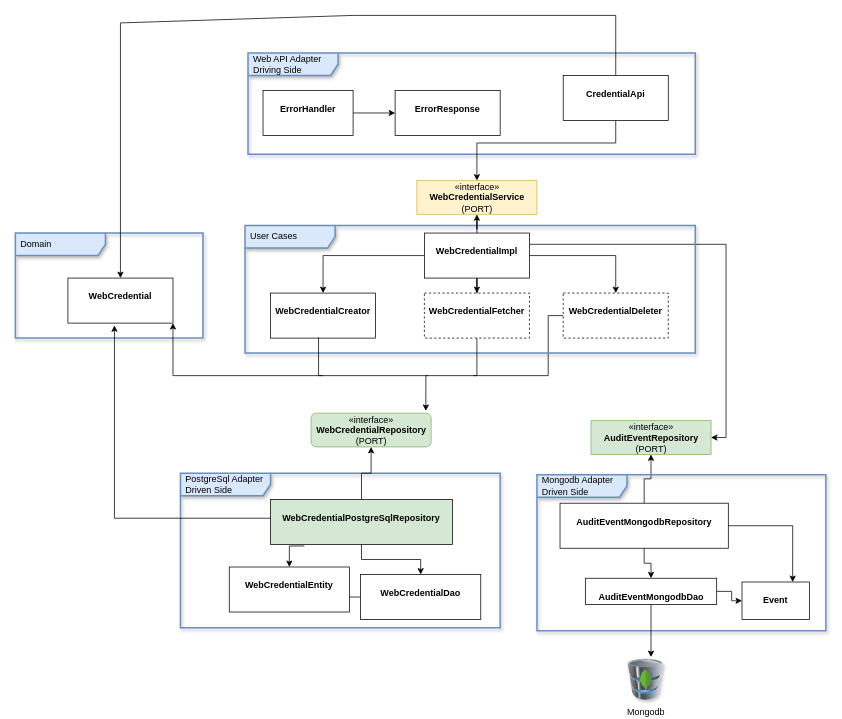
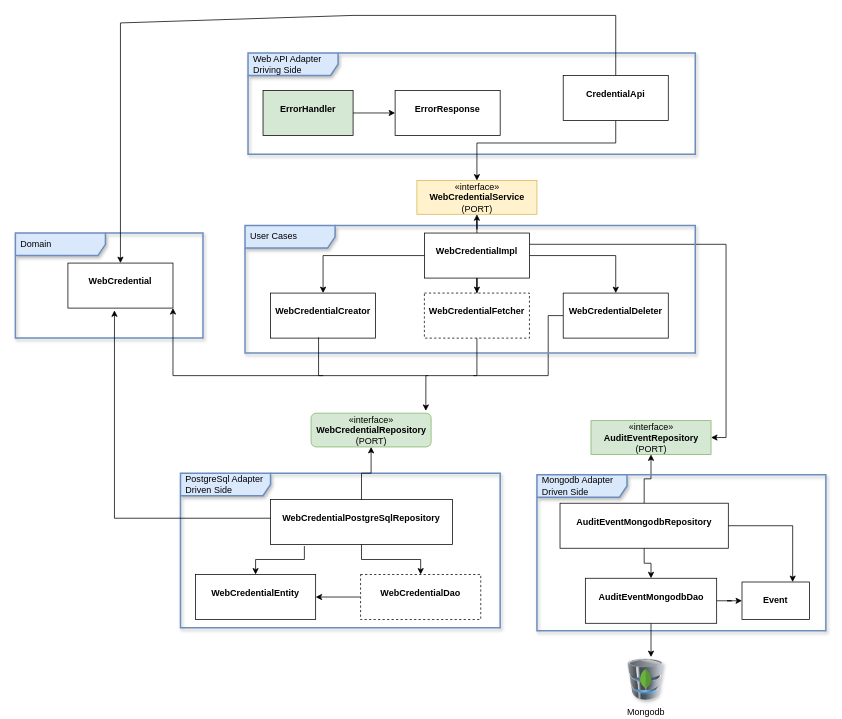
(308, 113) -> (308, 113)
(120, 300) -> (120, 285)
(615, 315) -> (615, 315)
(361, 522) -> (361, 522)
(289, 589) -> (255, 597)
(651, 591) -> (651, 600)
(420, 597) -> (420, 597)
